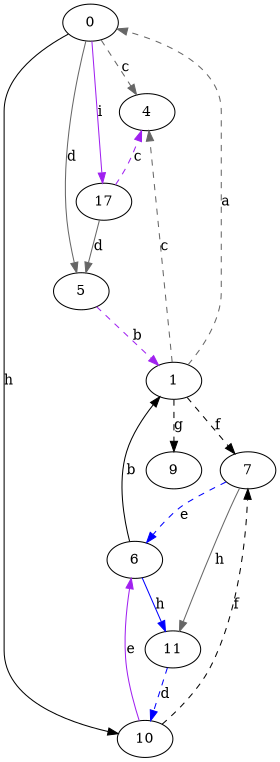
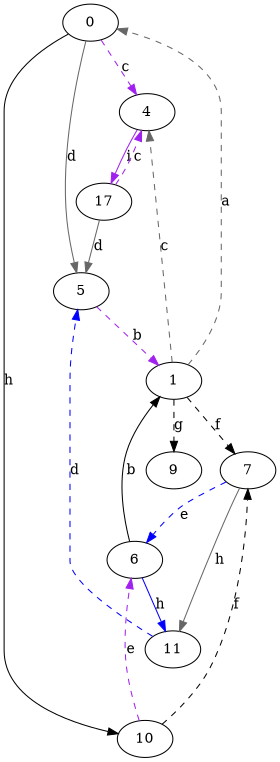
(116, 63) -> (116, 63)
(97, 107) -> (125, 151)
(125, 655) -> (125, 655)
(161, 689) -> (70, 497)
